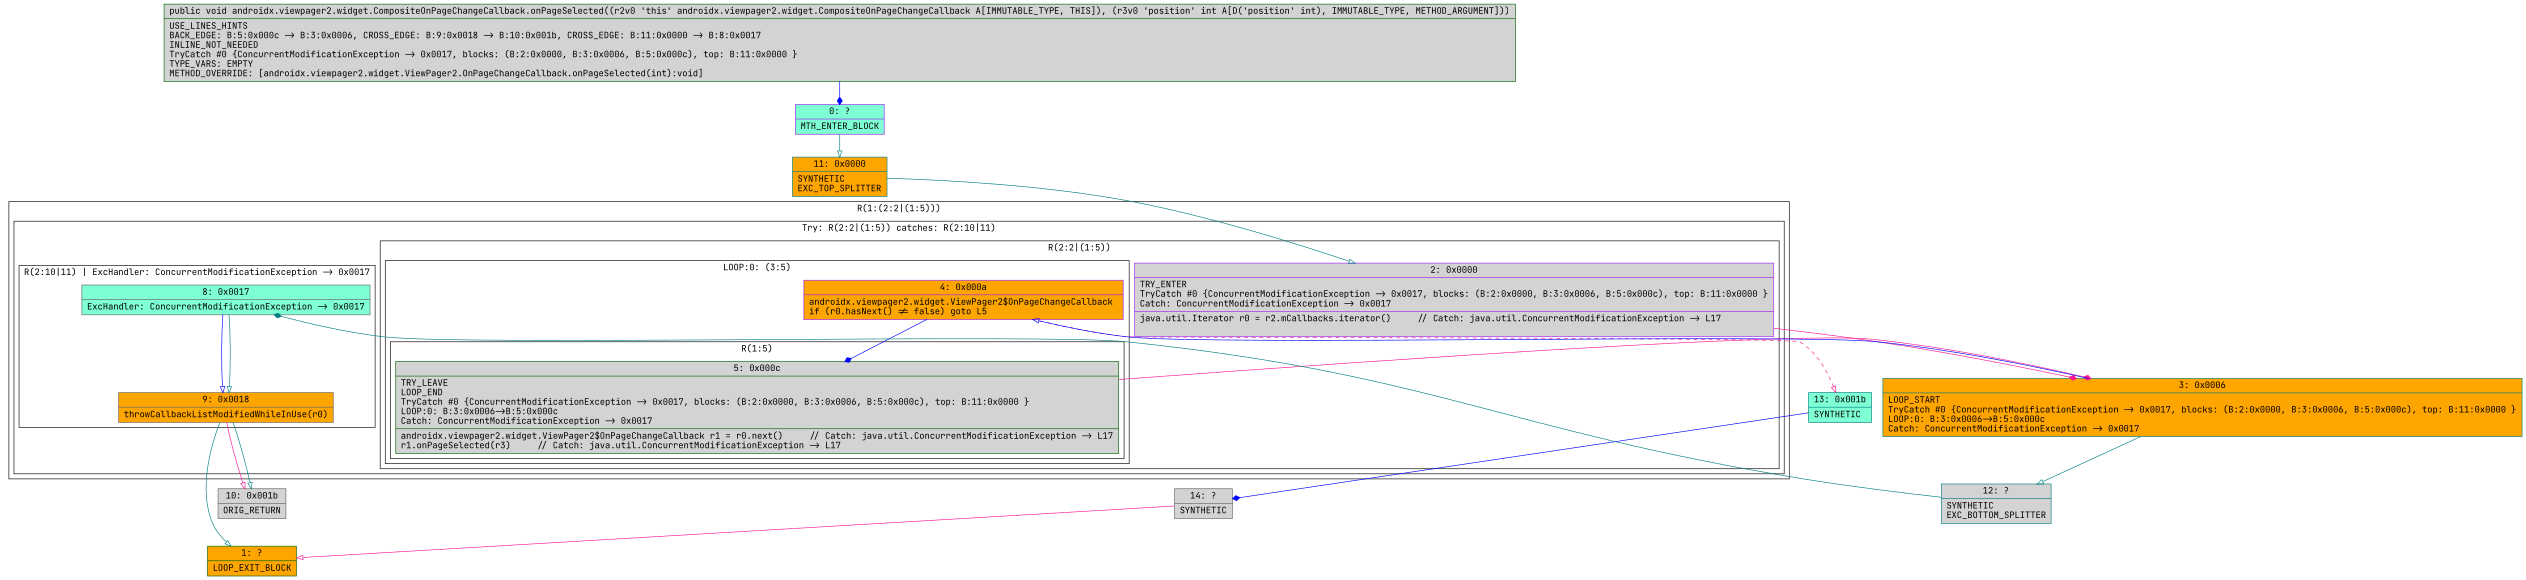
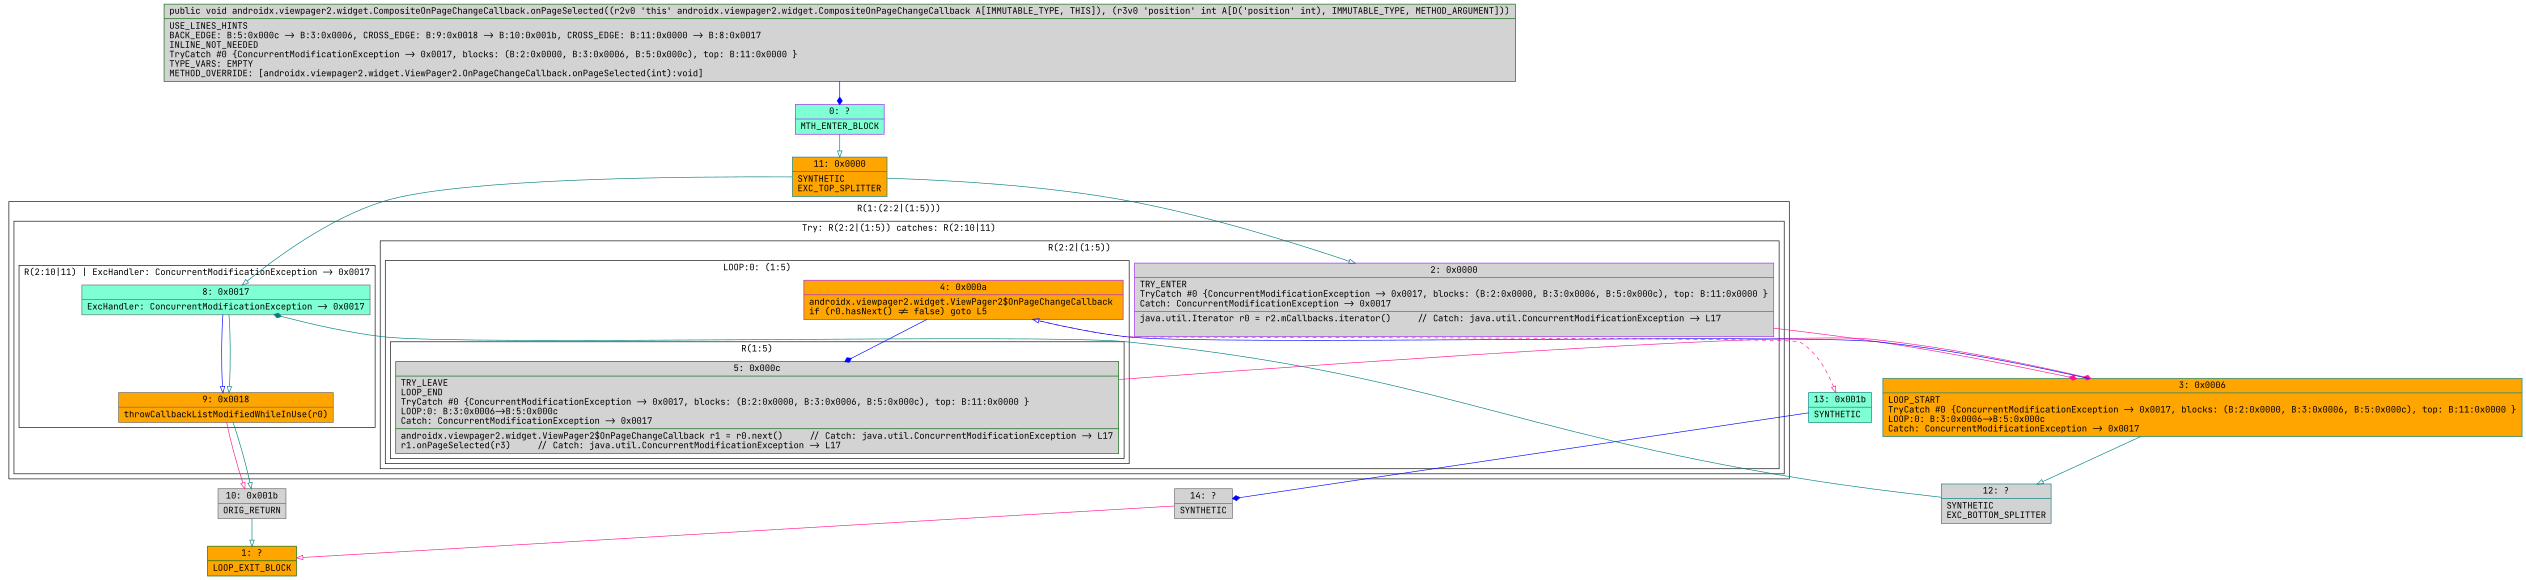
none -> (508, 184)
(757, 268) -> (757, 268)
(206, 484) -> (252, 529)
